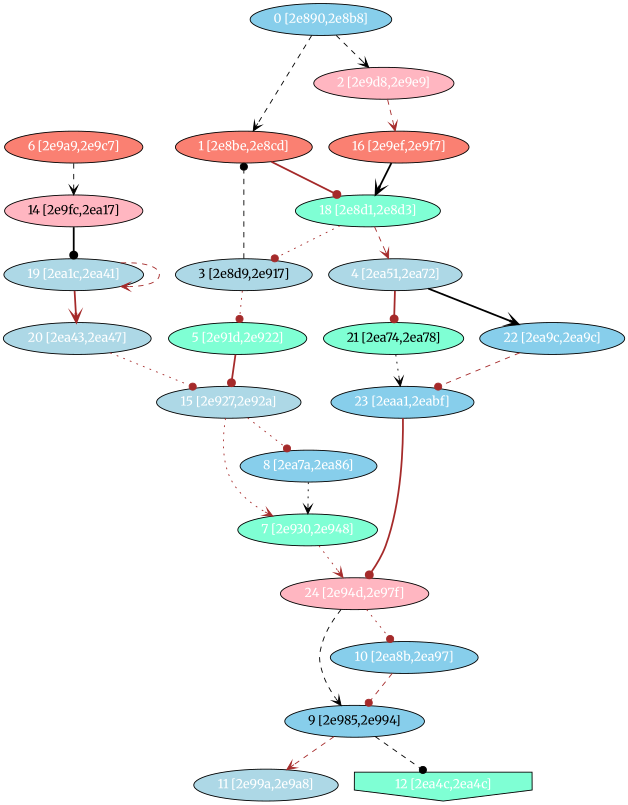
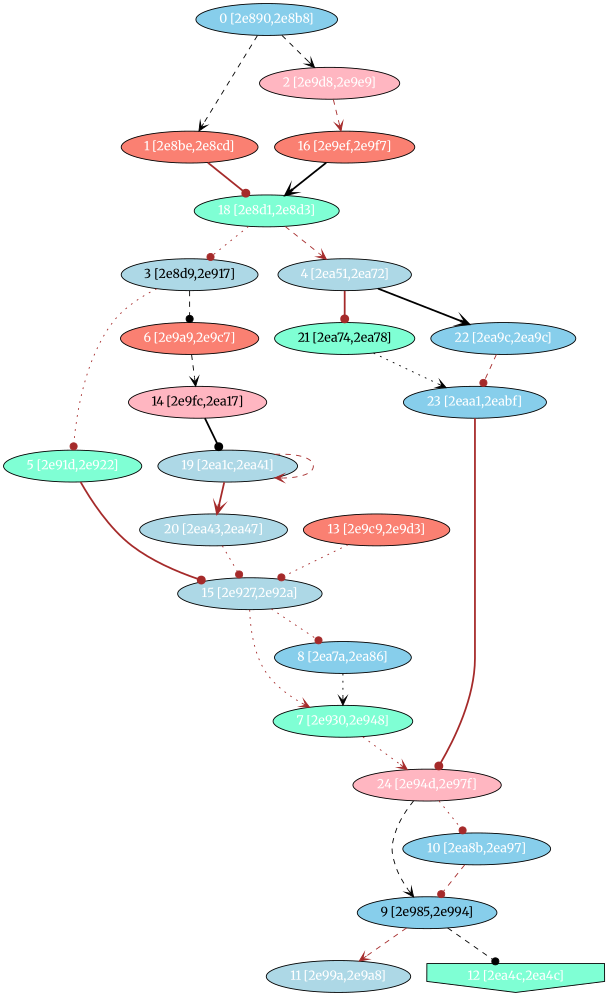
(244, 215) -> (190, 303)
none -> (377, 530)
